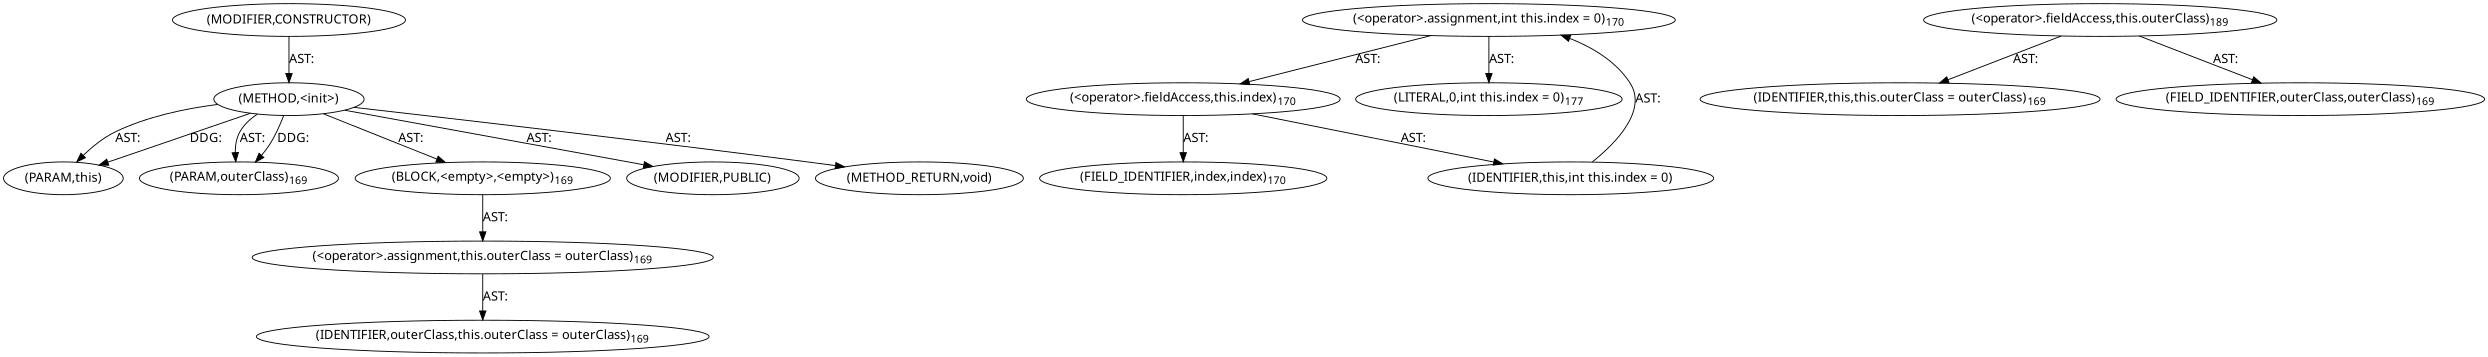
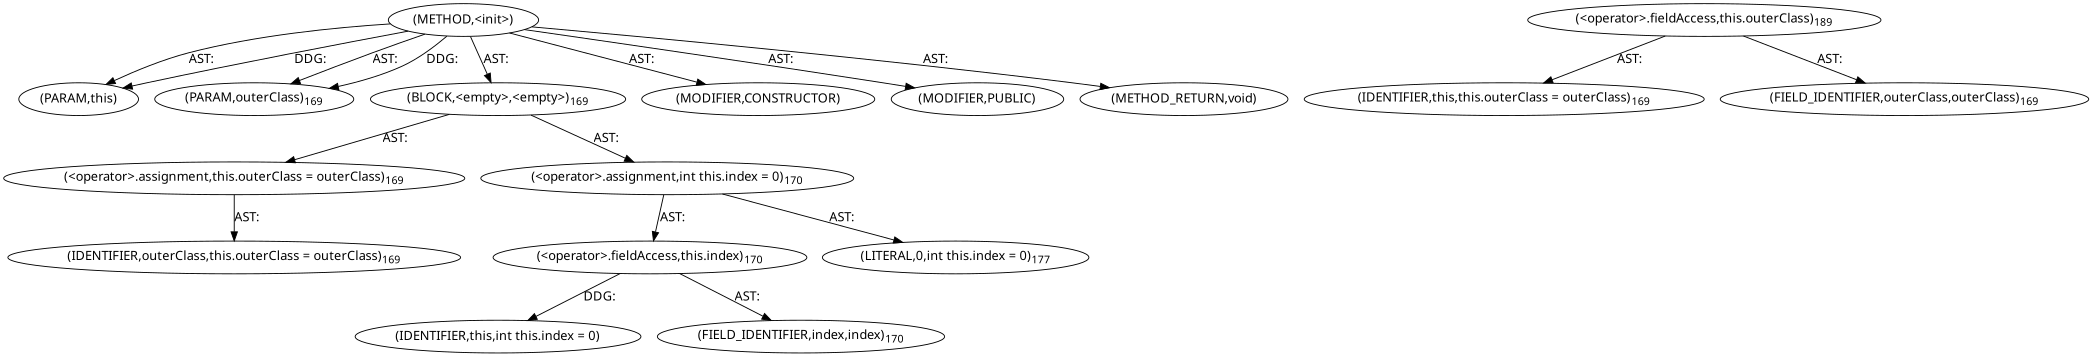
(289, 55) -> (603, 58)
(1634, 92) -> (578, 137)
(1415, 139) -> (602, 297)
